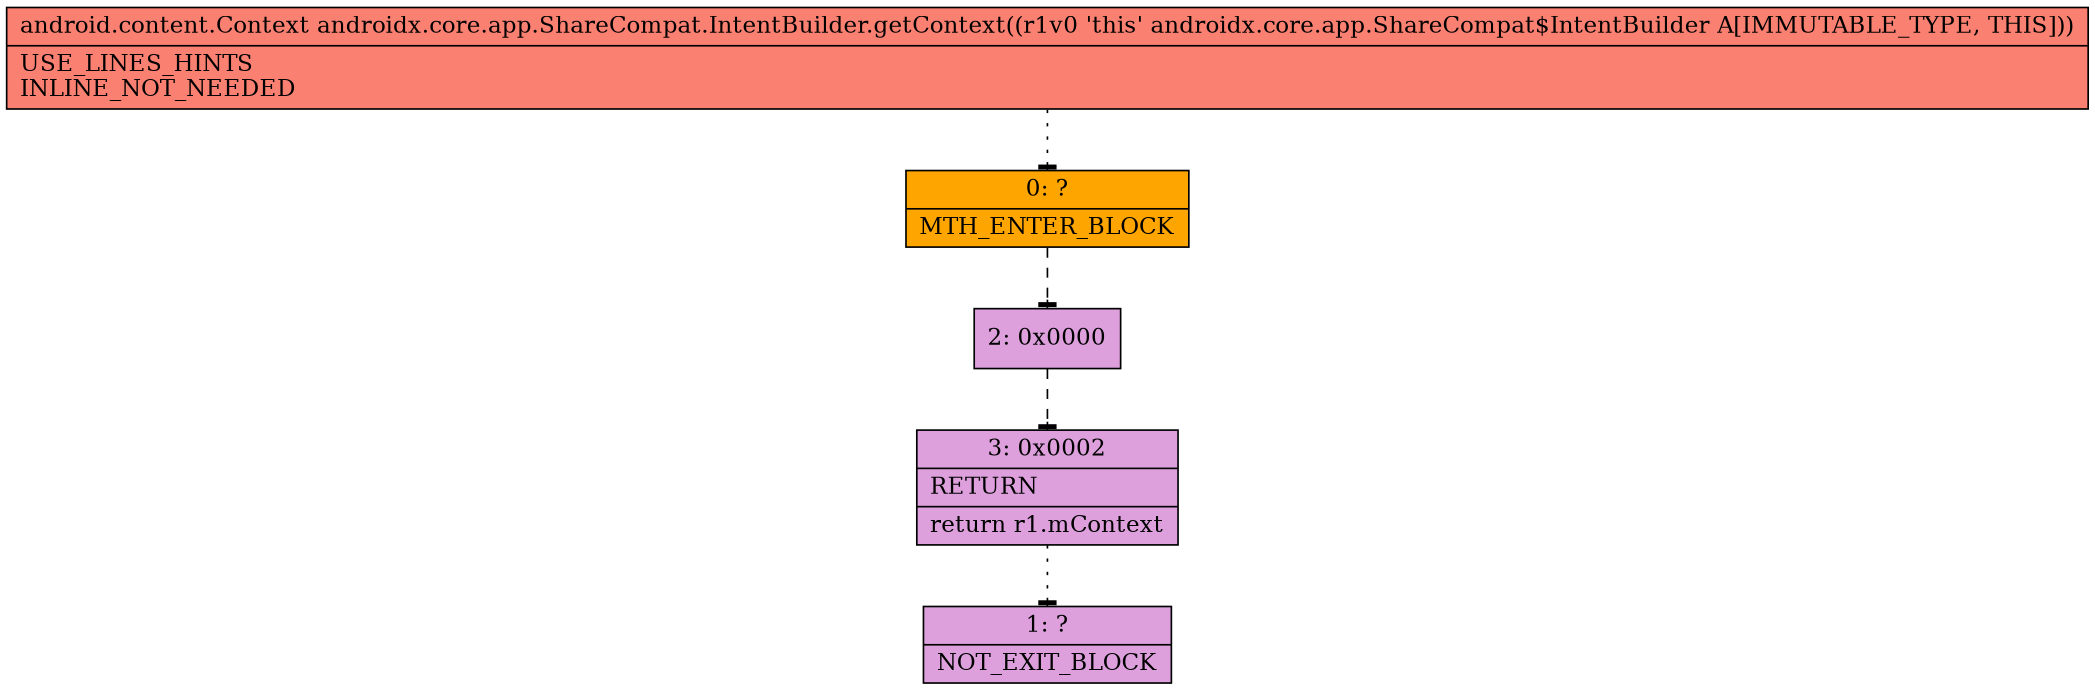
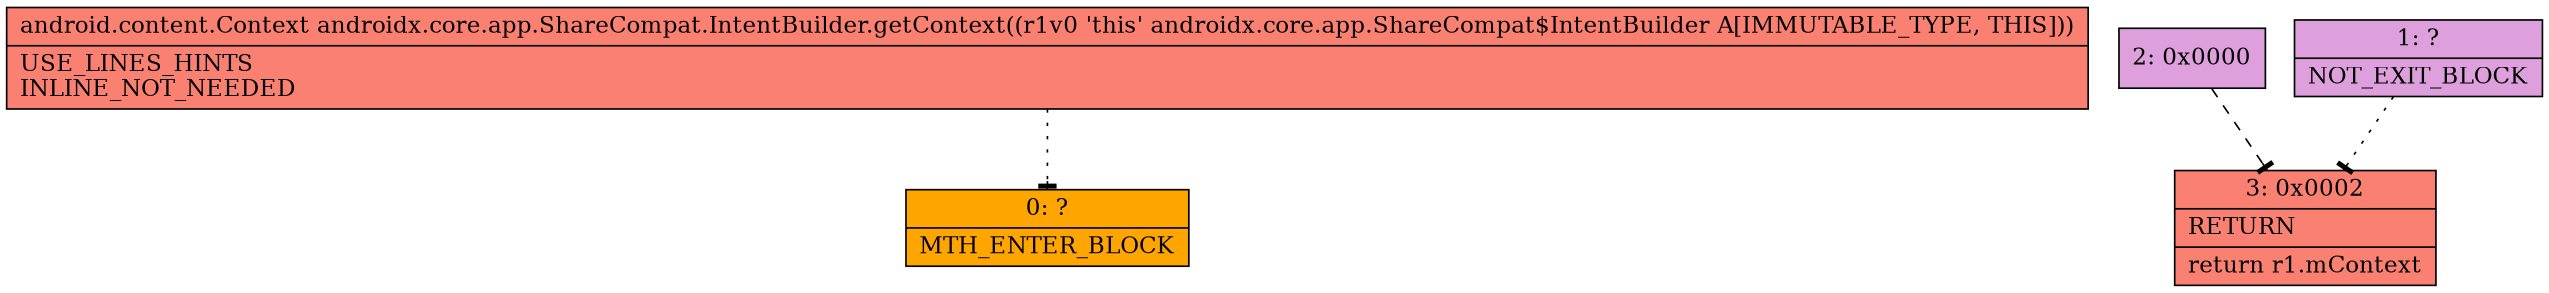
(1047, 273) -> none
(1047, 488) -> (2305, 228)
(1047, 571) -> (2371, 130)
